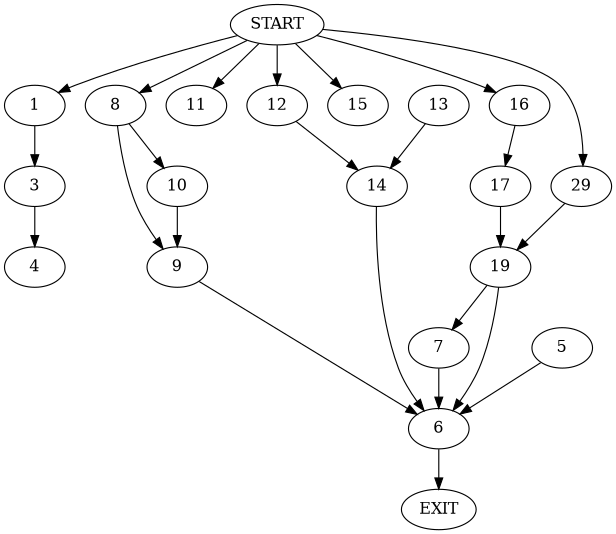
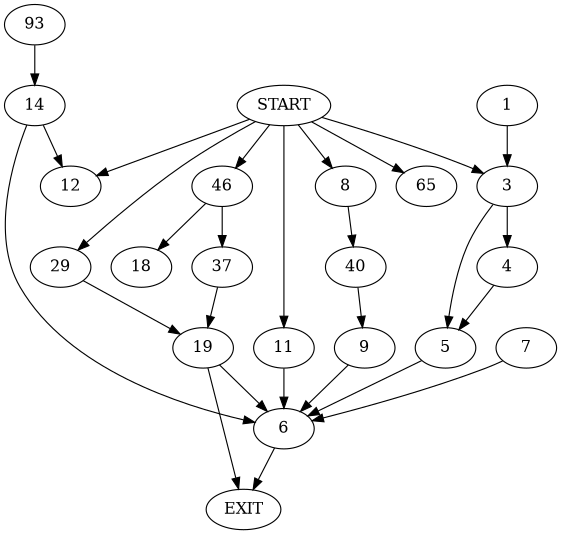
(152, 59) -> (398, 141)
(358, 105) -> (426, 186)
(439, 105) -> (35, 25)
(520, 105) -> (222, 186)
(323, 142) -> (50, 141)
(129, 185) -> none
(177, 186) -> (356, 267)
(501, 186) -> (222, 267)
none -> (463, 257)
none -> (141, 267)
(473, 303) -> (222, 423)
none -> (480, 303)
none -> (284, 383)
